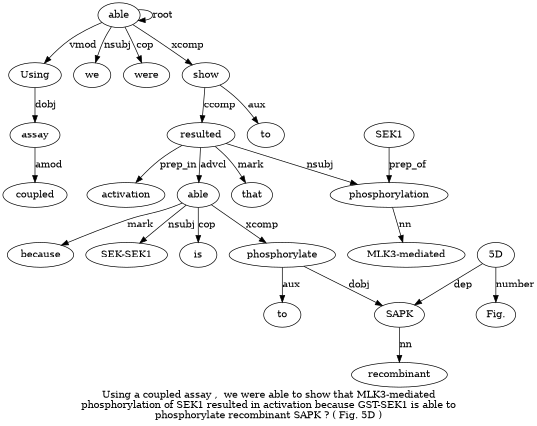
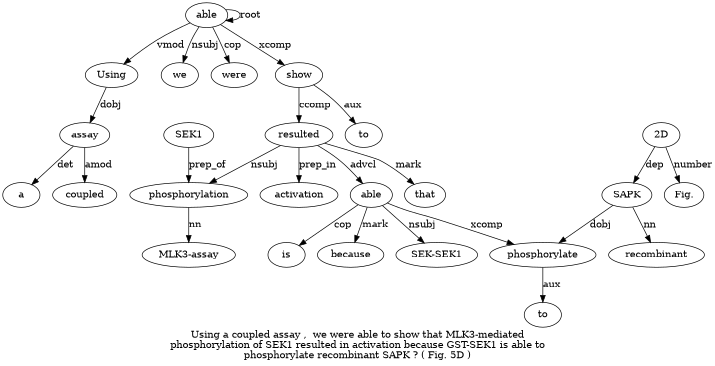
none -> (21, 195)
(406, 255) -> (189, 255)
(496, 255) -> (661, 135)
(340, 284) -> (589, 222)
